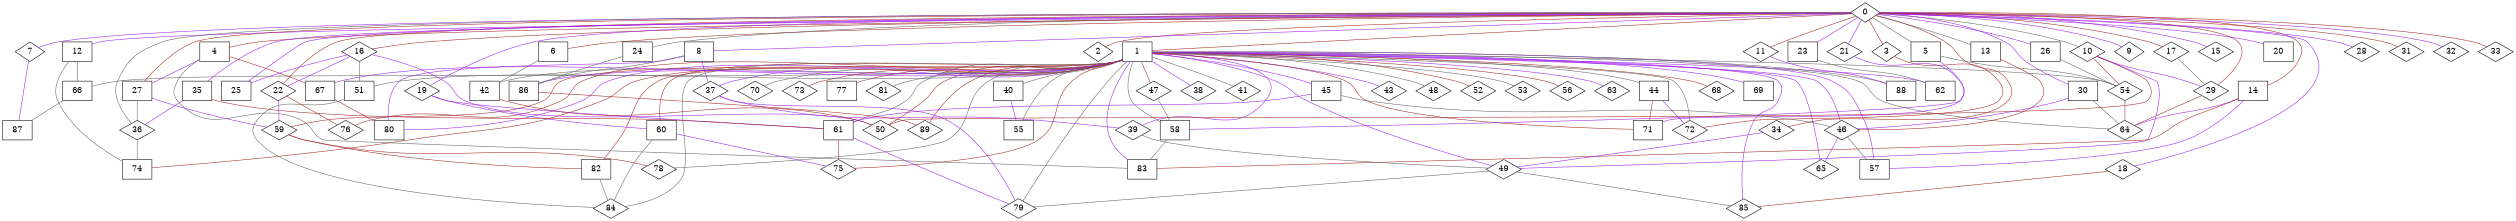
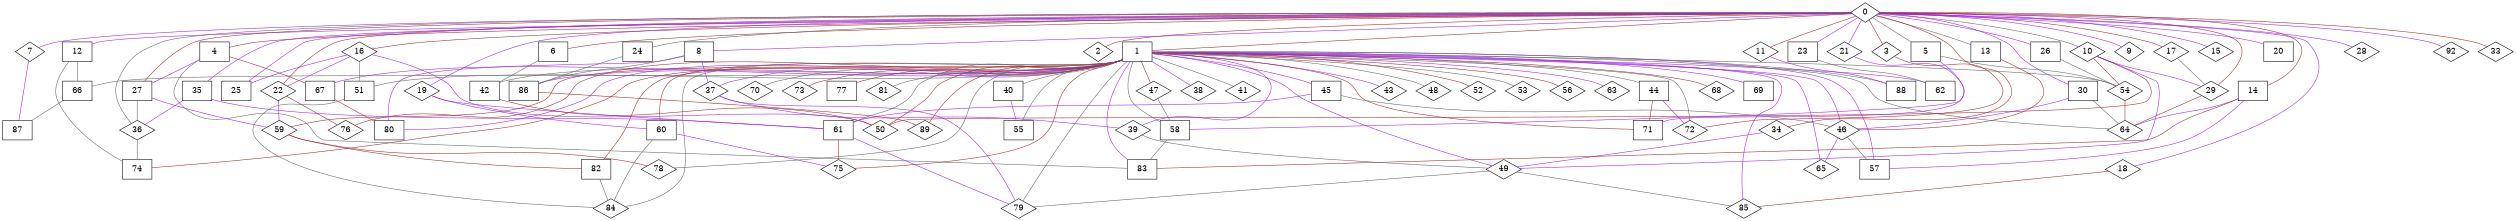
(2406, 52) -> none
(2451, 52) -> (2451, 52)
(517, 118) -> (517, 118)
